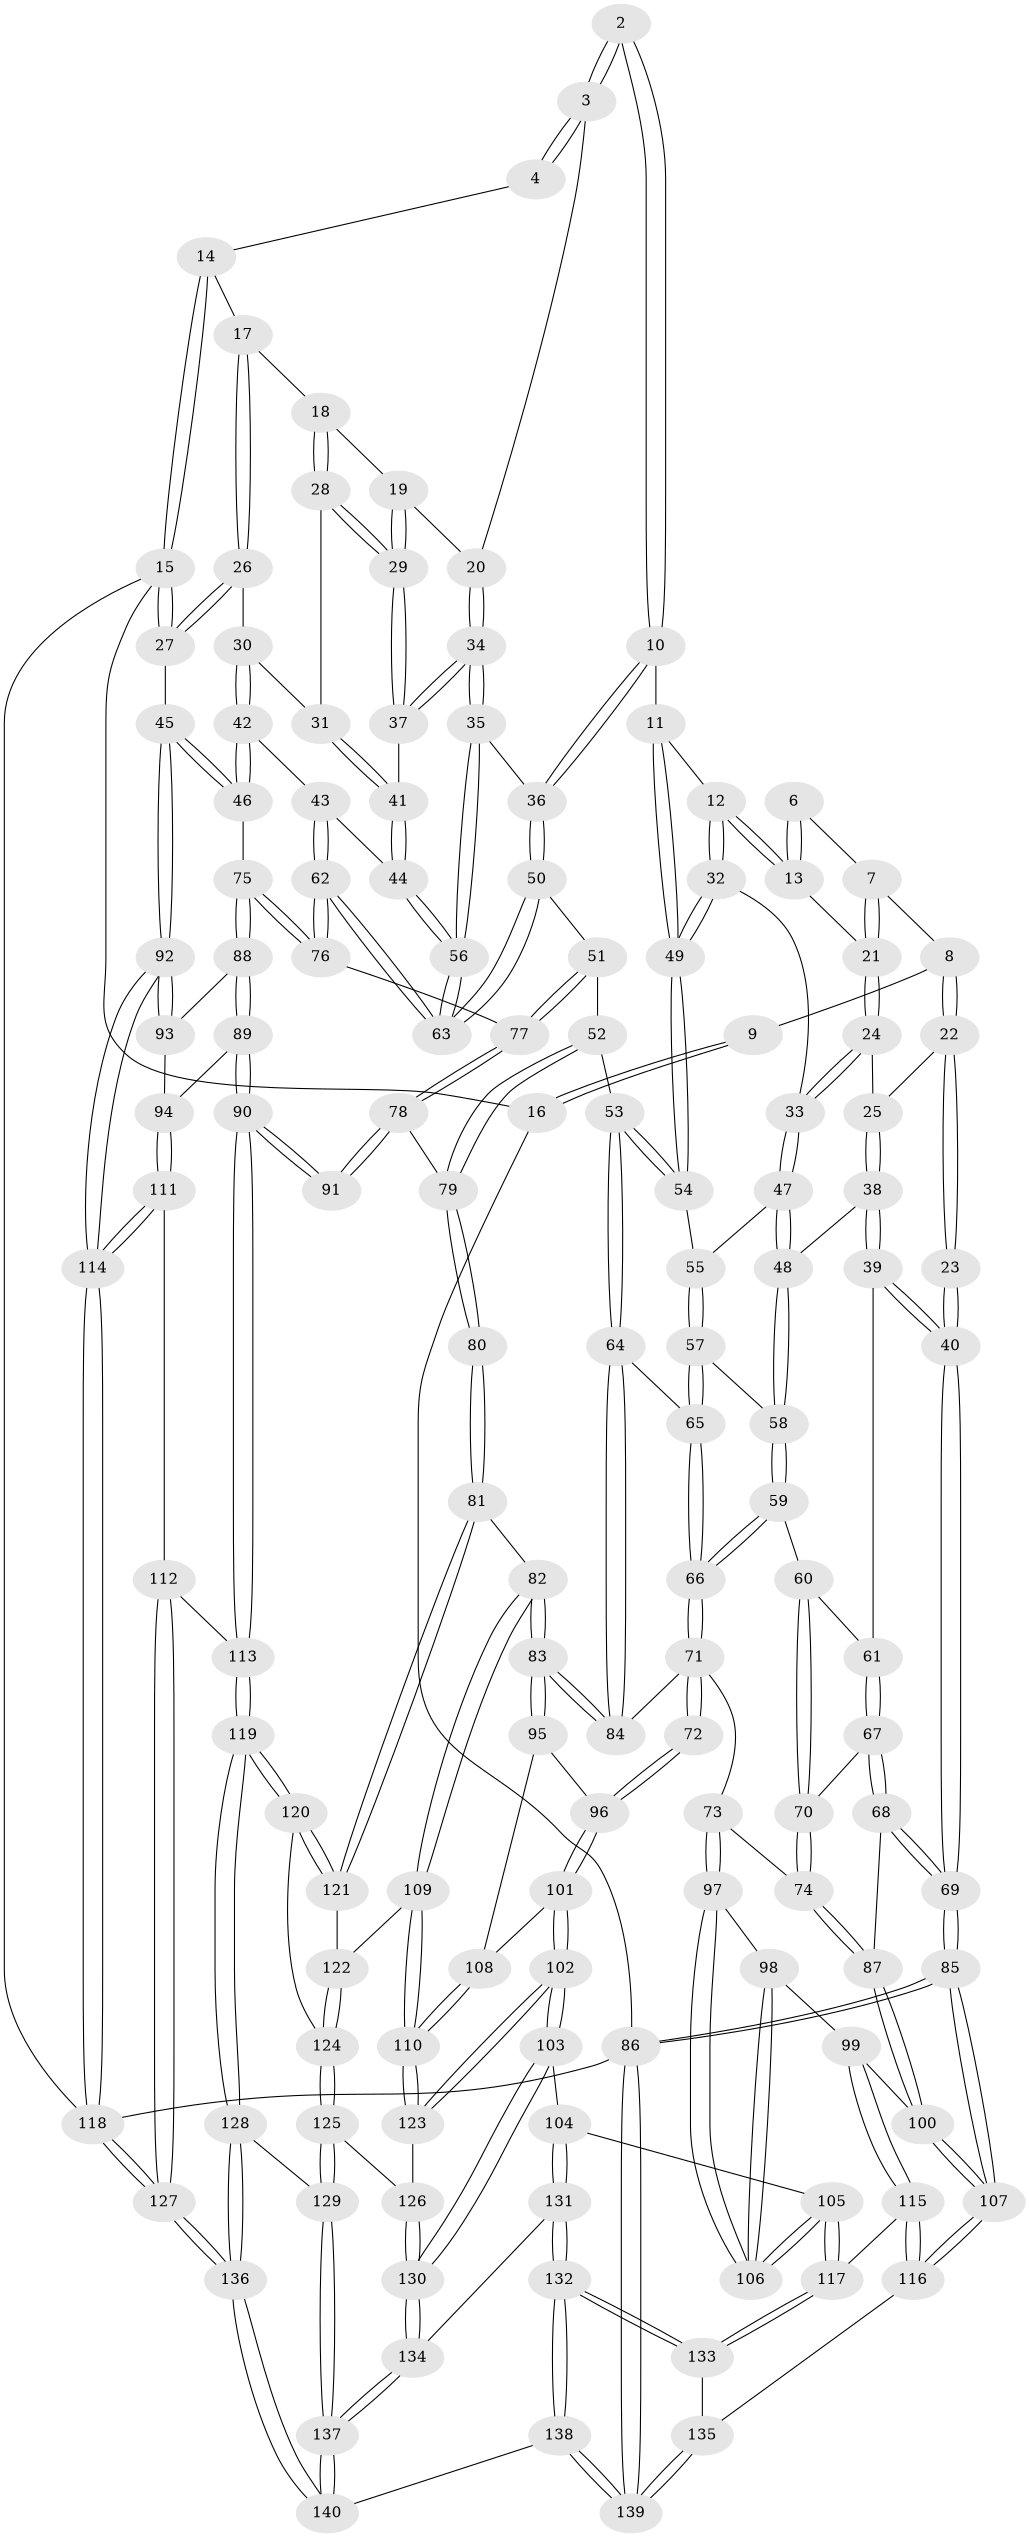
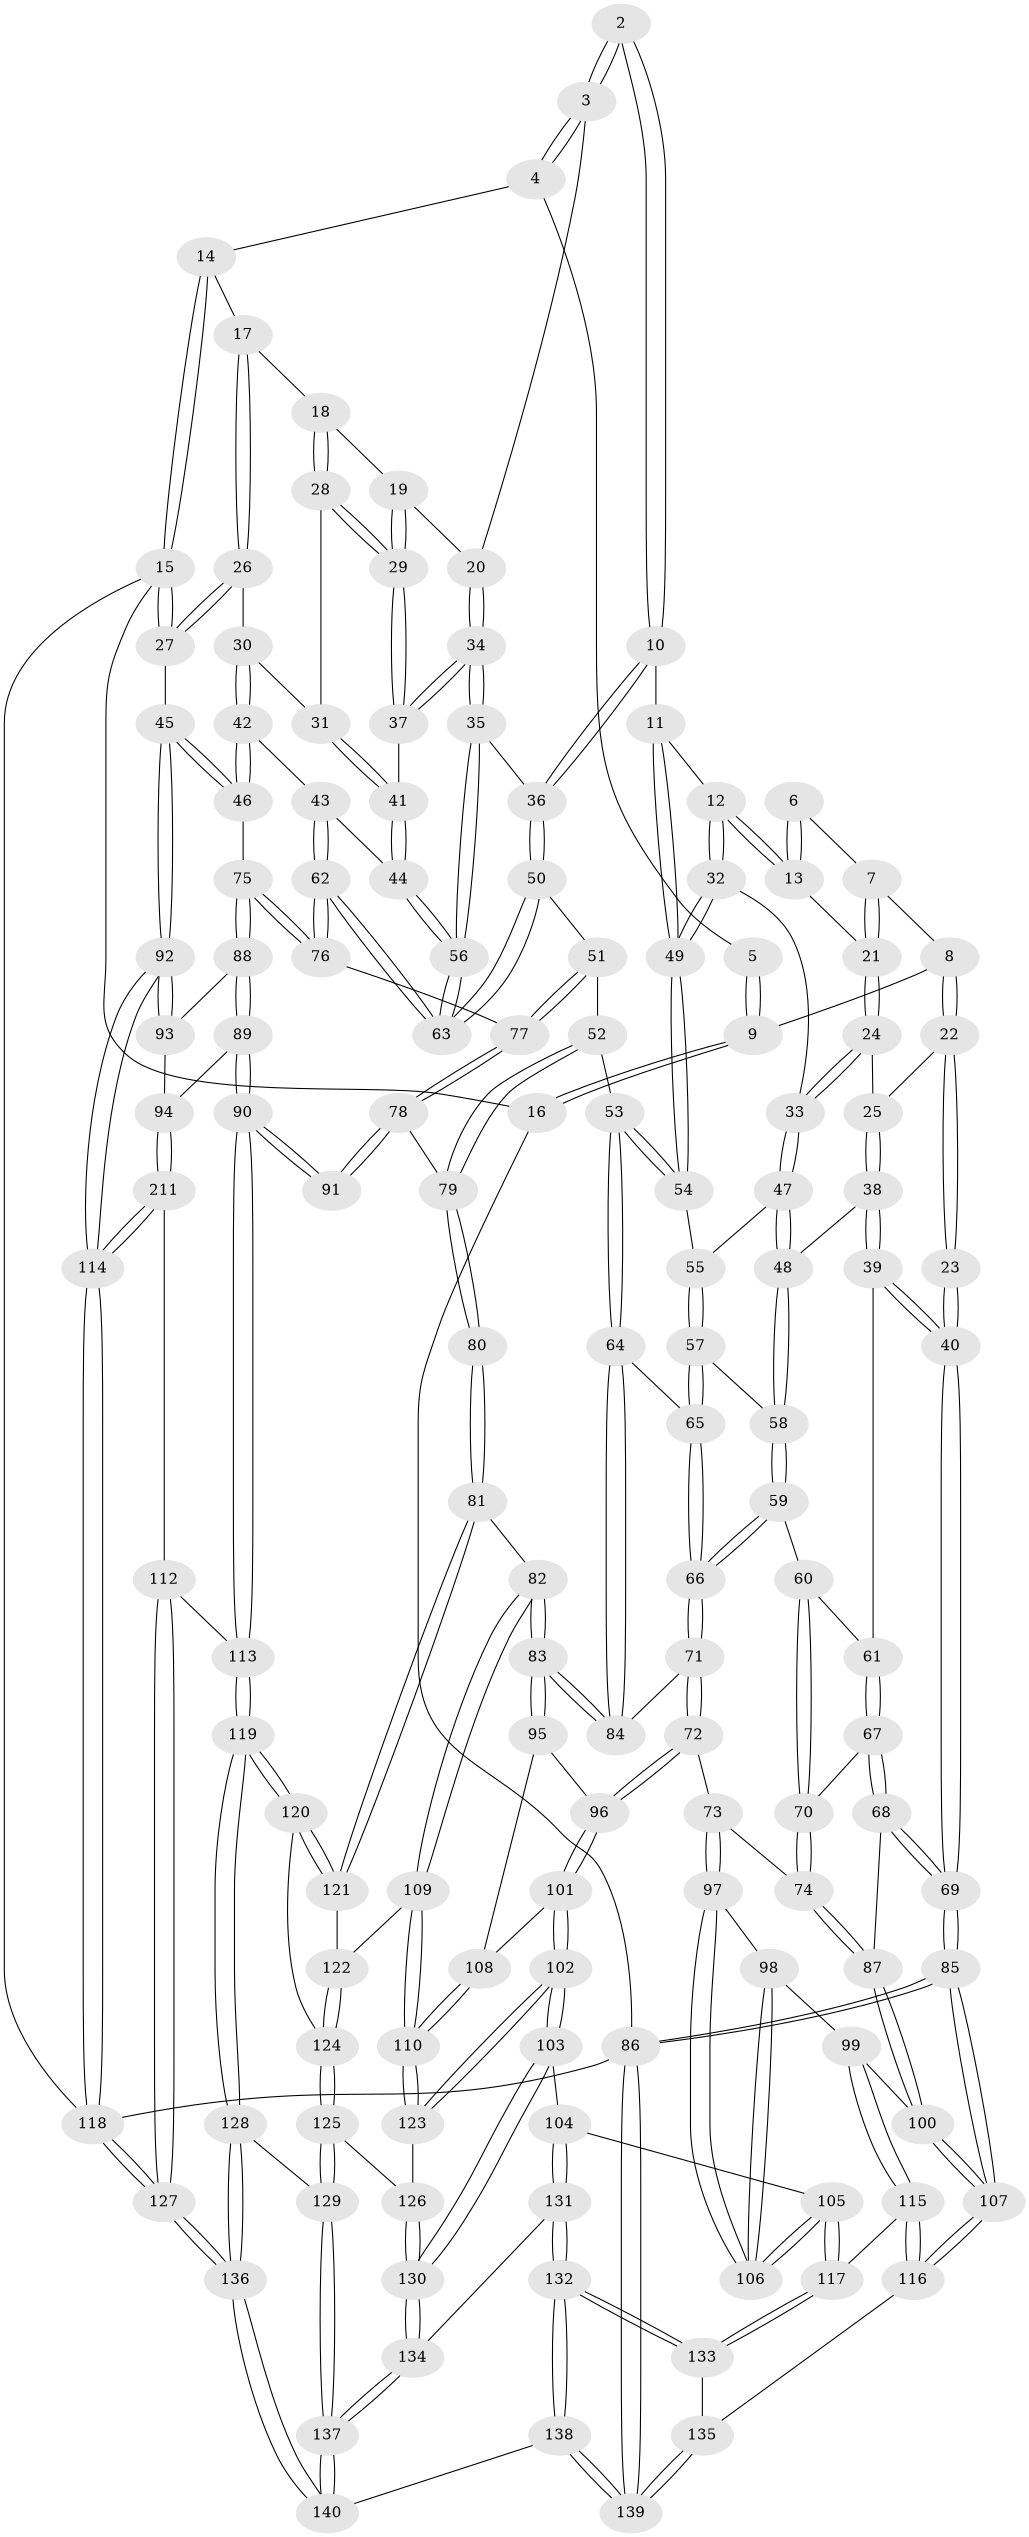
none -> (753, 957)
(164, 1191) -> (164, 1191)
(735, 1732) -> (703, 1774)
